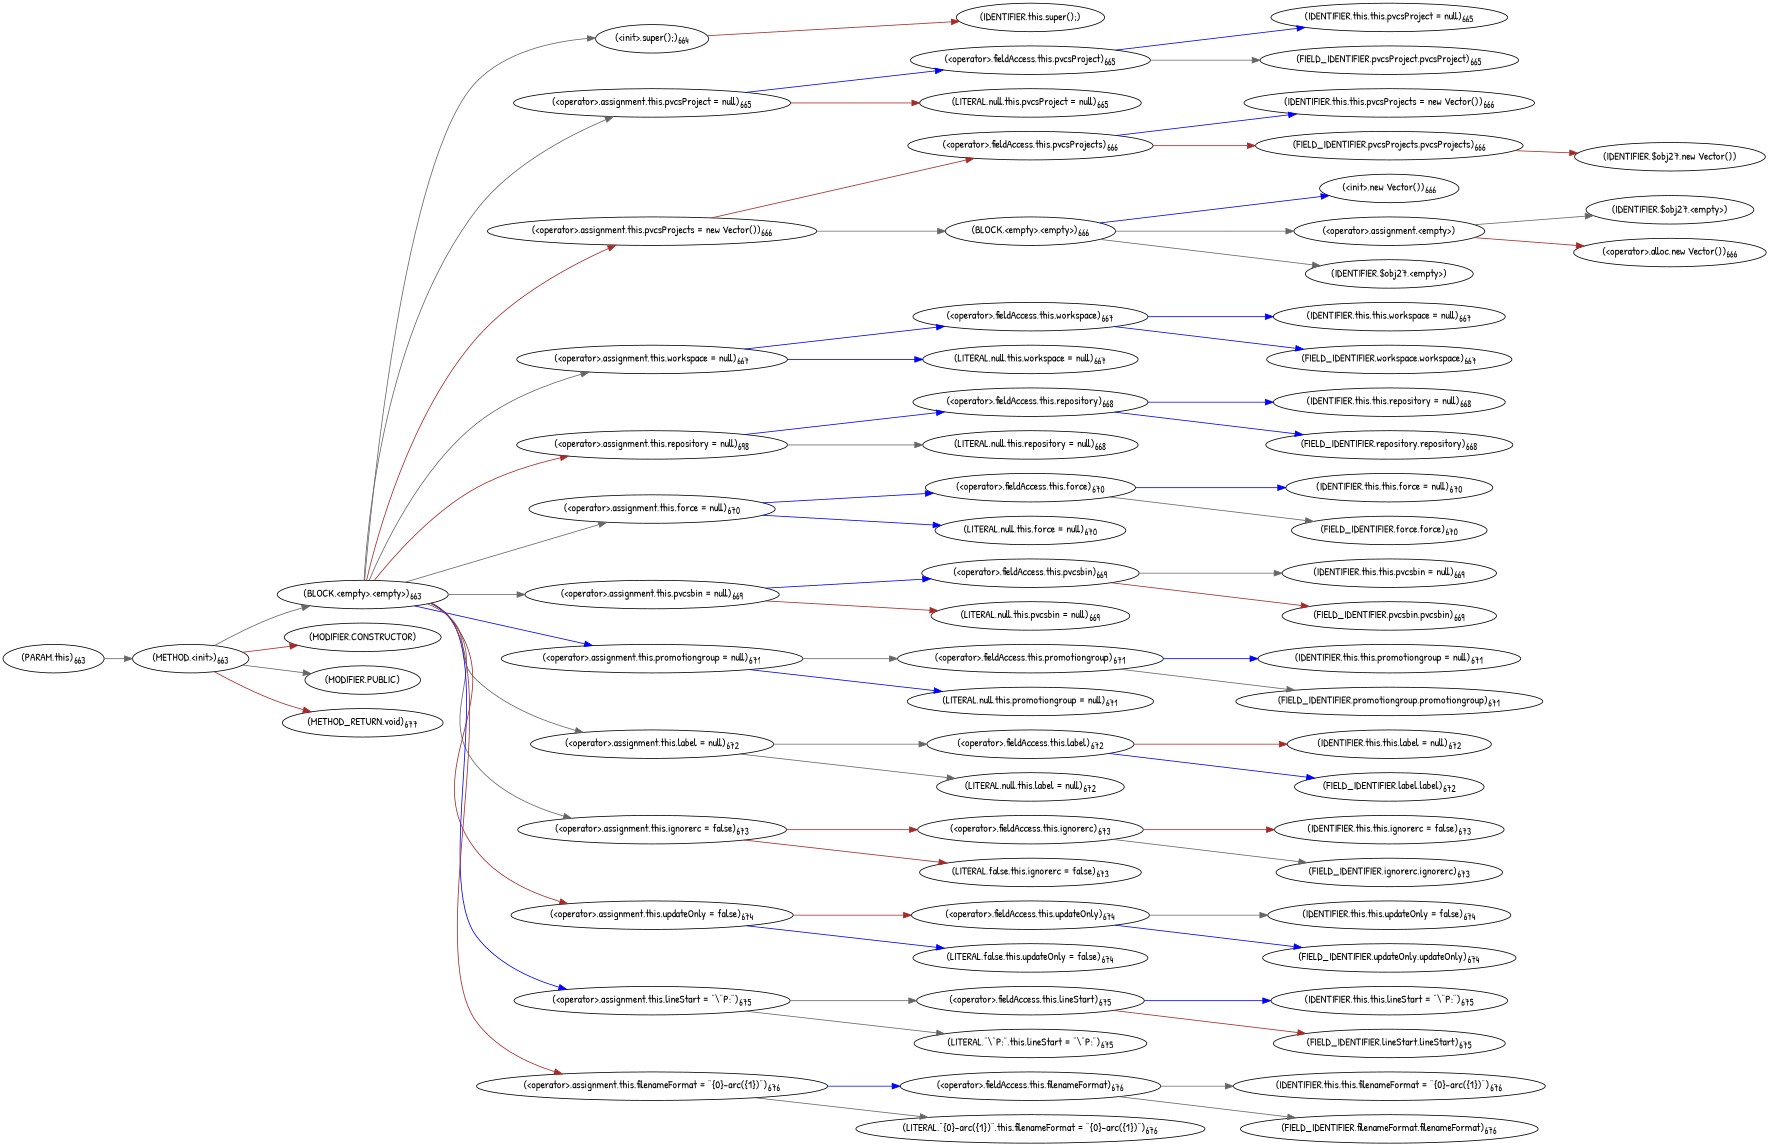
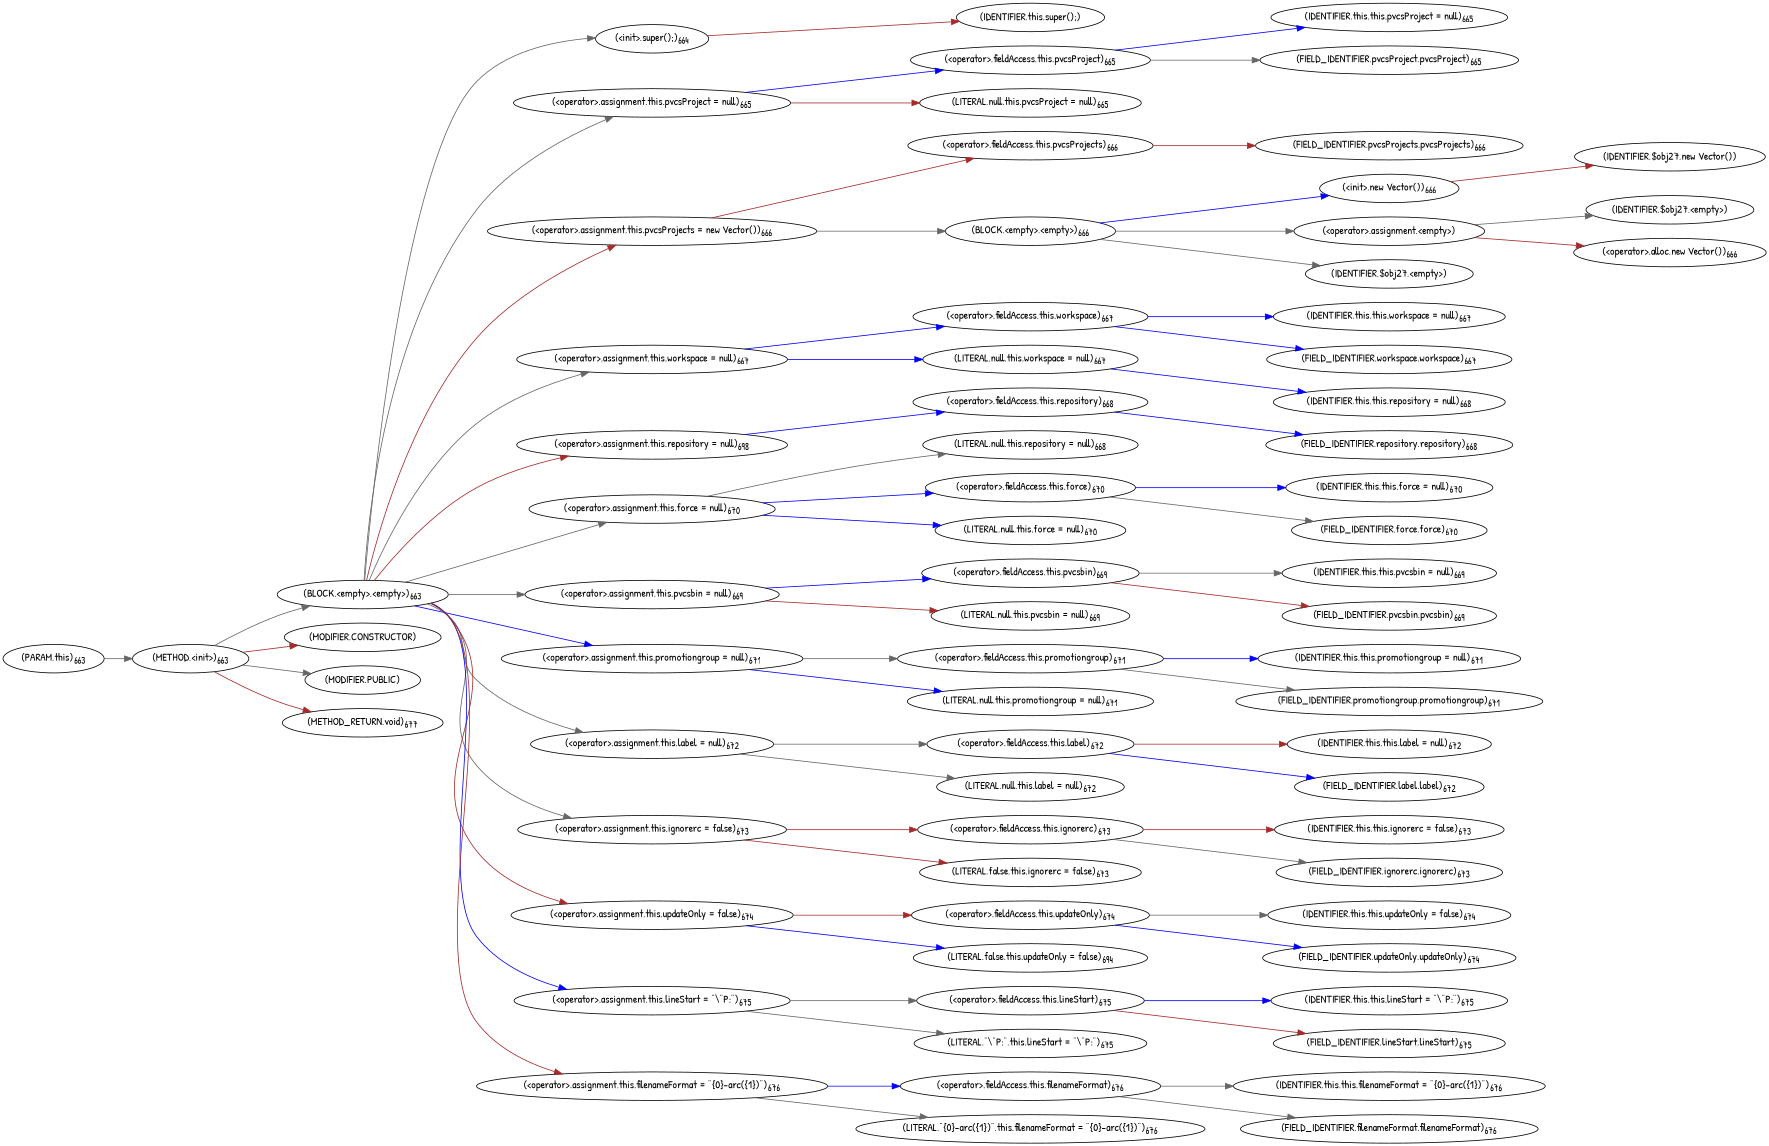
(1389, 103) -> none
(1542, 152) -> (1518, 174)
(1207, 402) -> (1204, 380)
(851, 445) -> (822, 472)
(1108, 957) -> (1108, 957)
